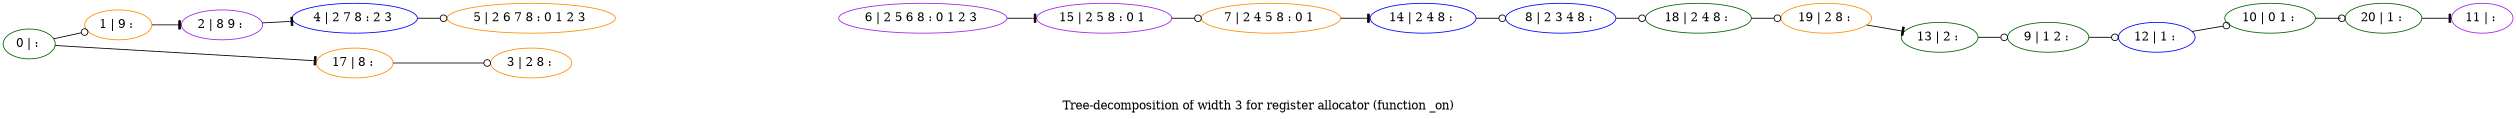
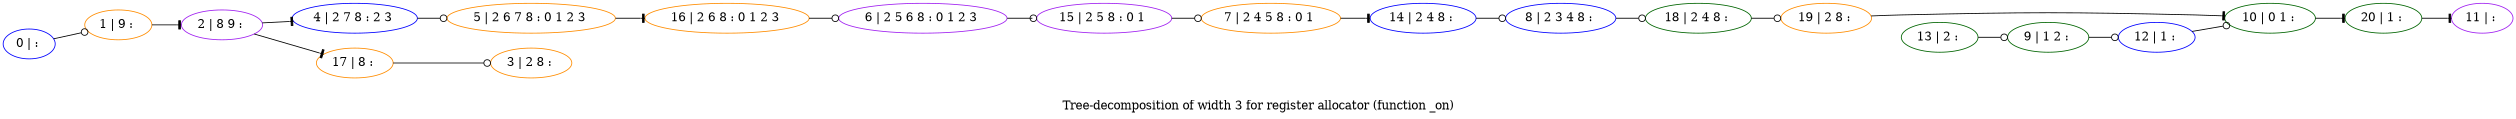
none -> (727, 18)
(1020, 18) -> (1020, 18)
(2328, 18) -> (2328, 18)
(1883, 28) -> (2046, 13)
(29, 44) -> (29, 44)
(184, 53) -> (287, 43)
